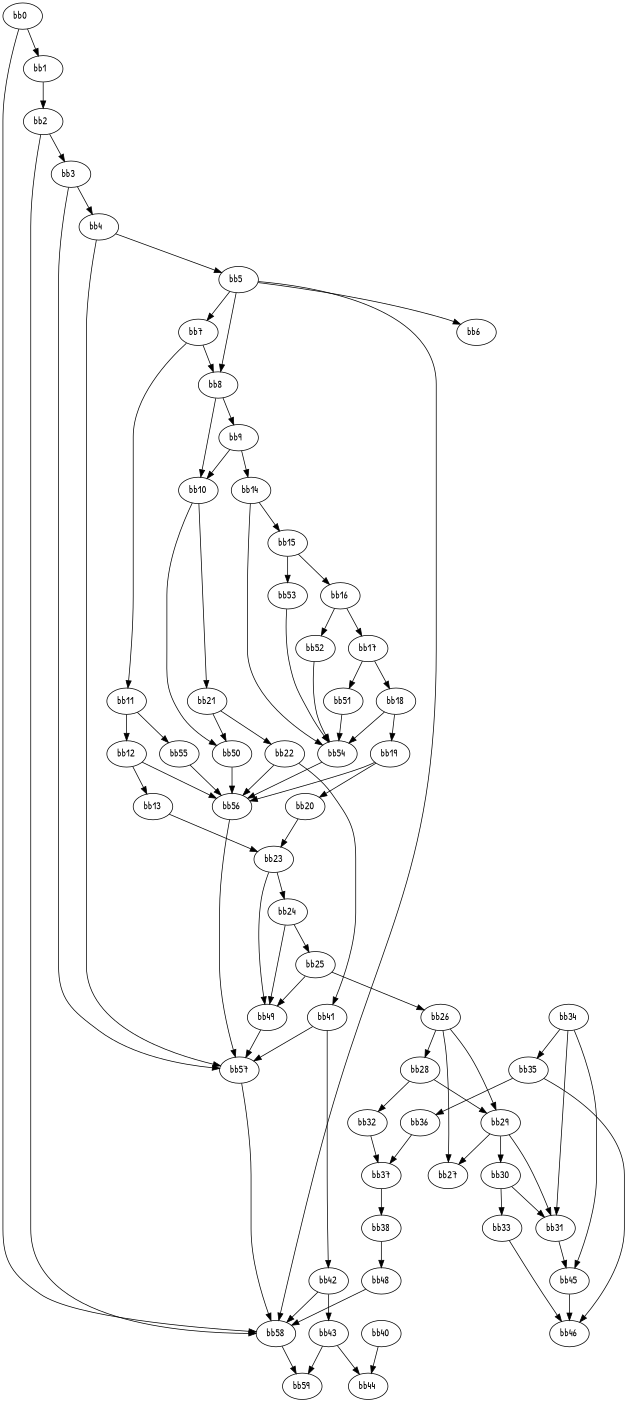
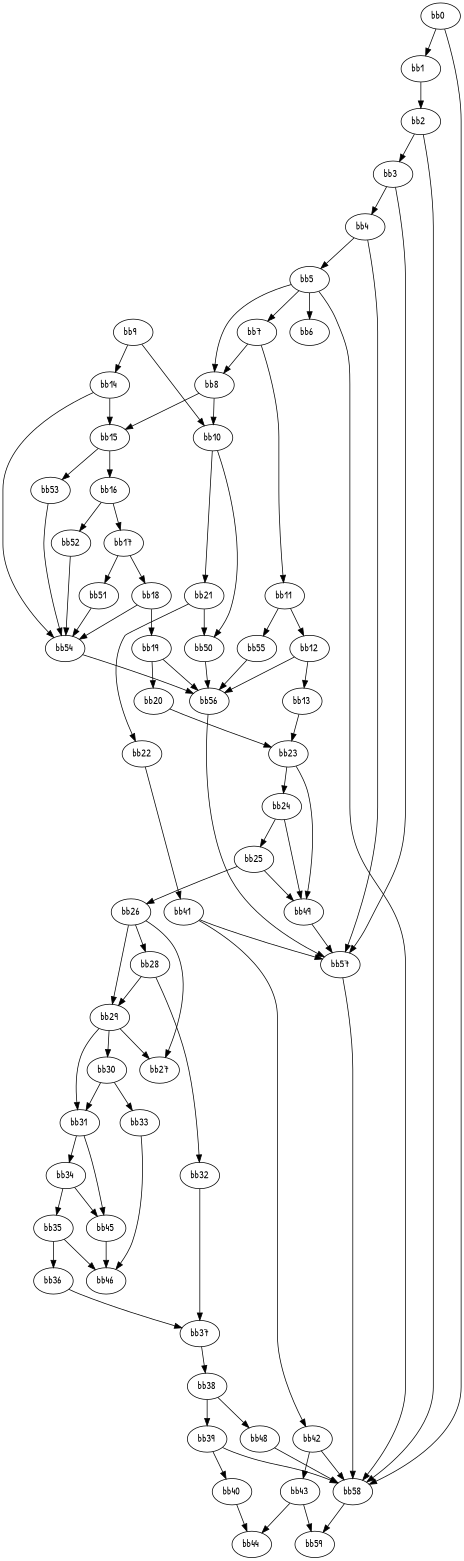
(227, 408) -> (166, 410)
(261, 778) -> none
(562, 1119) -> (74, 1146)
none -> (207, 1439)
